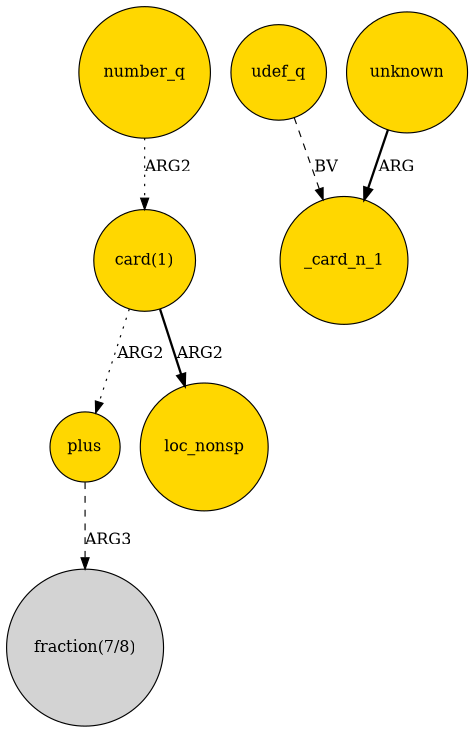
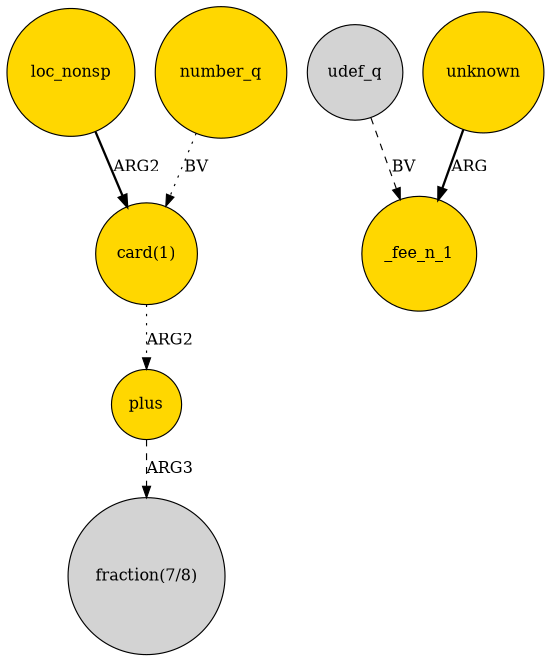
(279, 72) -> (355, 72)
(168, 167) -> (196, 167)
(344, 260) -> (419, 254)
(171, 342) -> (109, 164)
